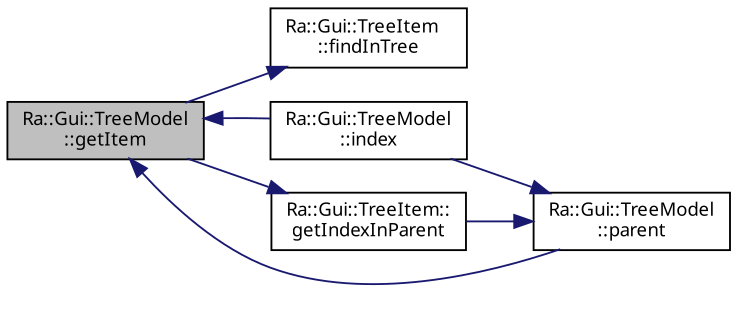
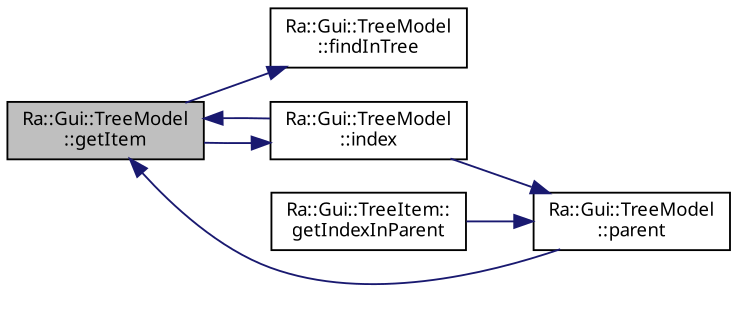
(369, 38) -> (369, 38)
(228, 173) -> (228, 143)
